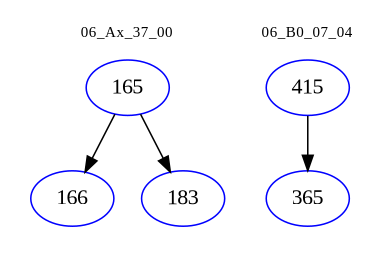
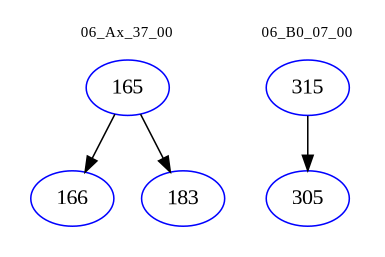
(308, 33) -> (308, 33)
(308, 88) -> (308, 88)
(308, 199) -> (308, 199)
